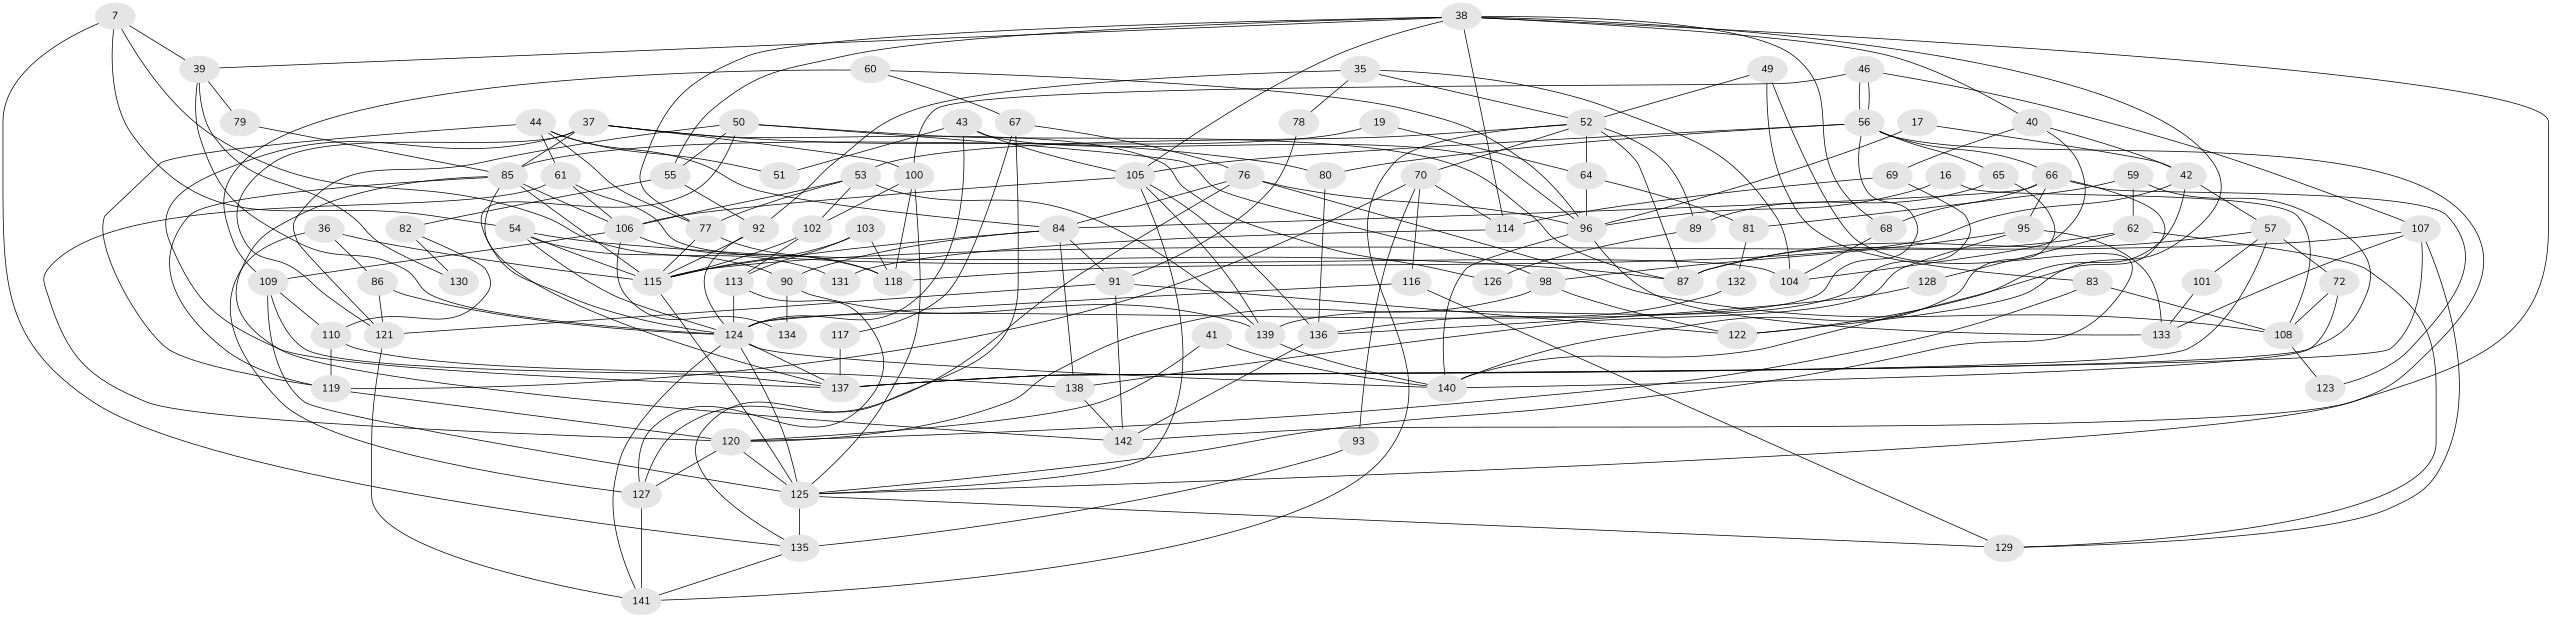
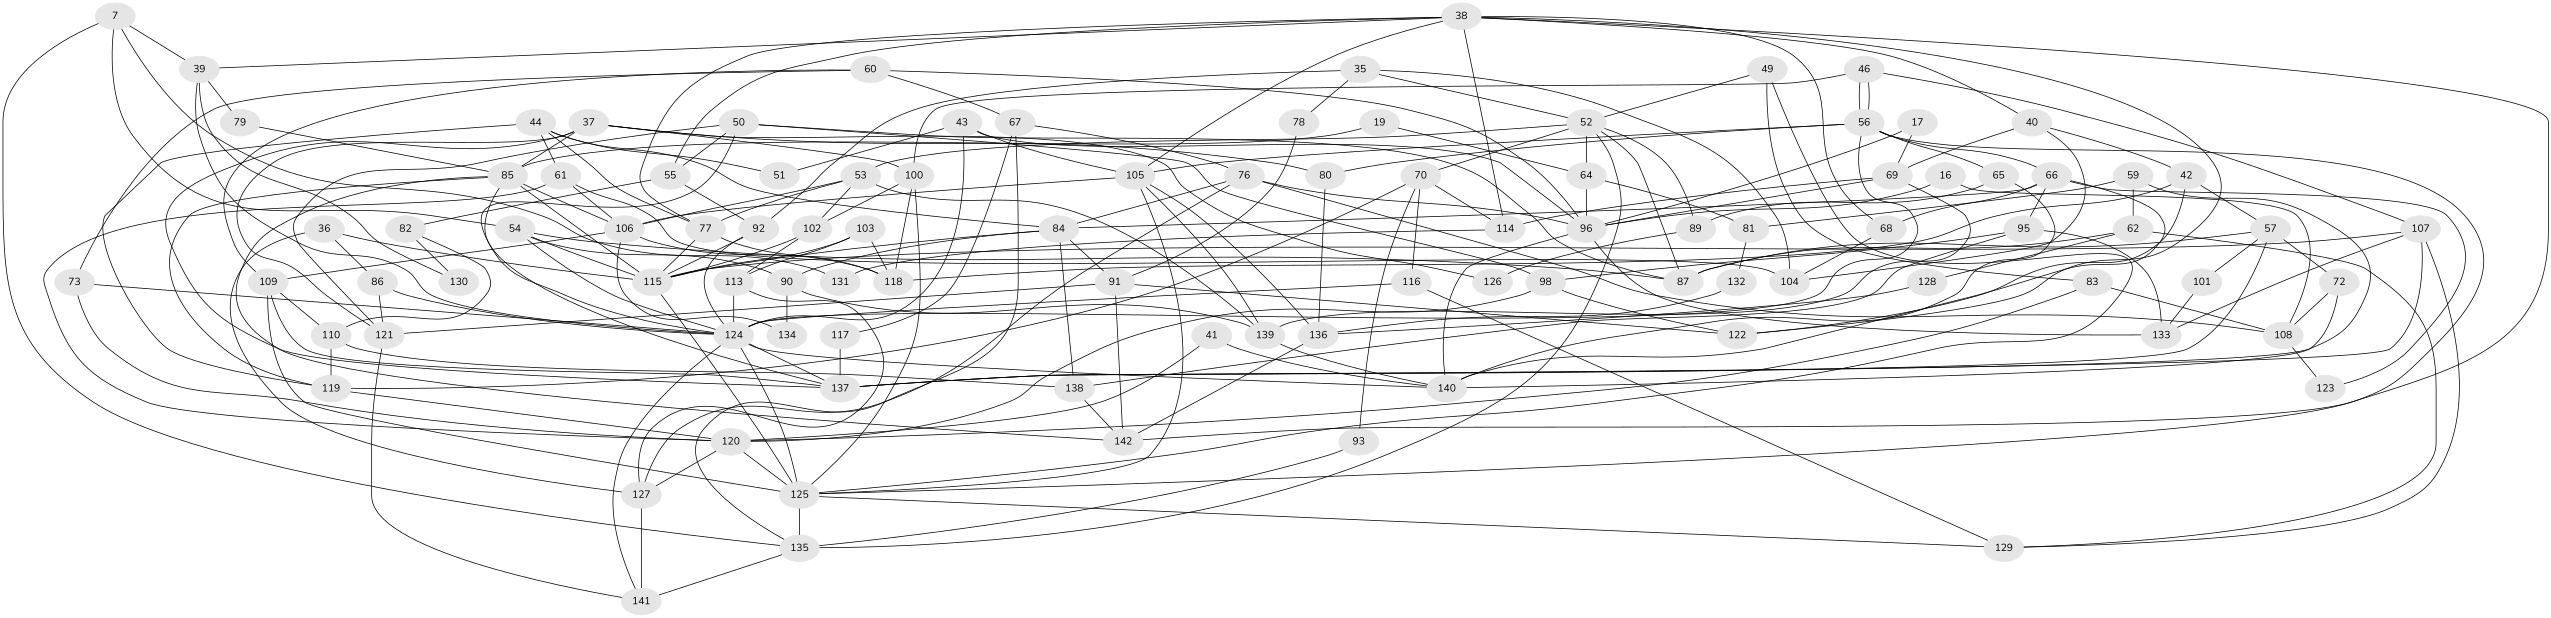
(2055, 144) -> (1905, 149)
none -> (1753, 200)
none -> (75, 282)
(1302, 507) -> (1345, 469)
